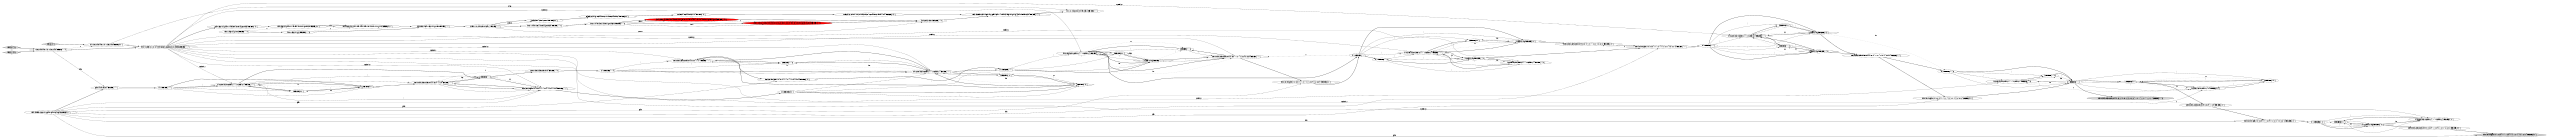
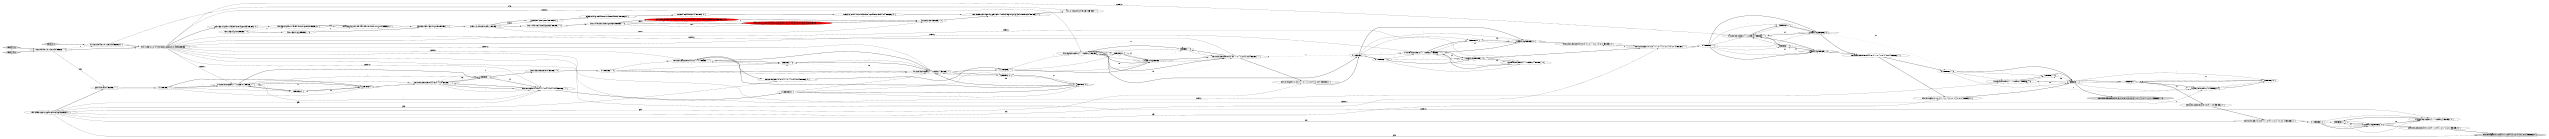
(1131, 53) -> (1131, 53)
